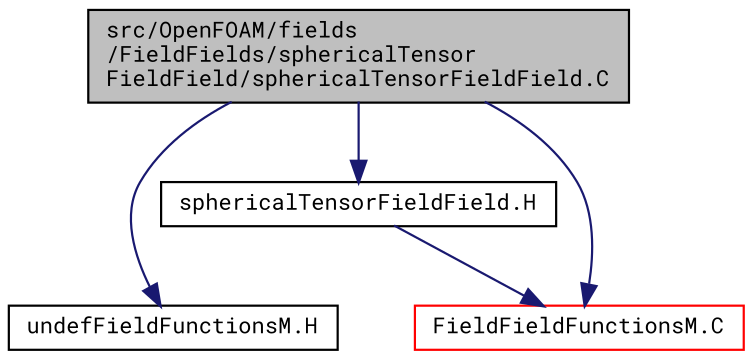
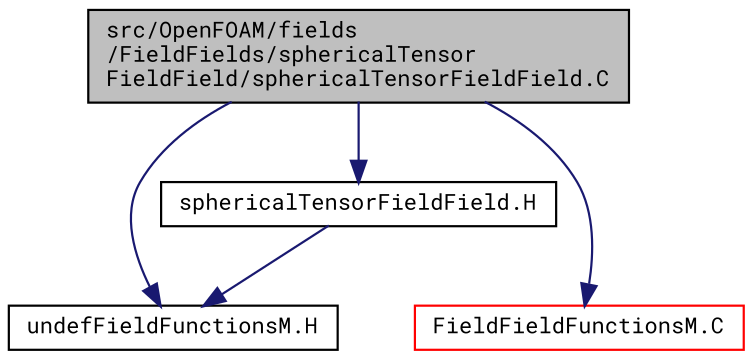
(459, 261) -> (275, 260)
